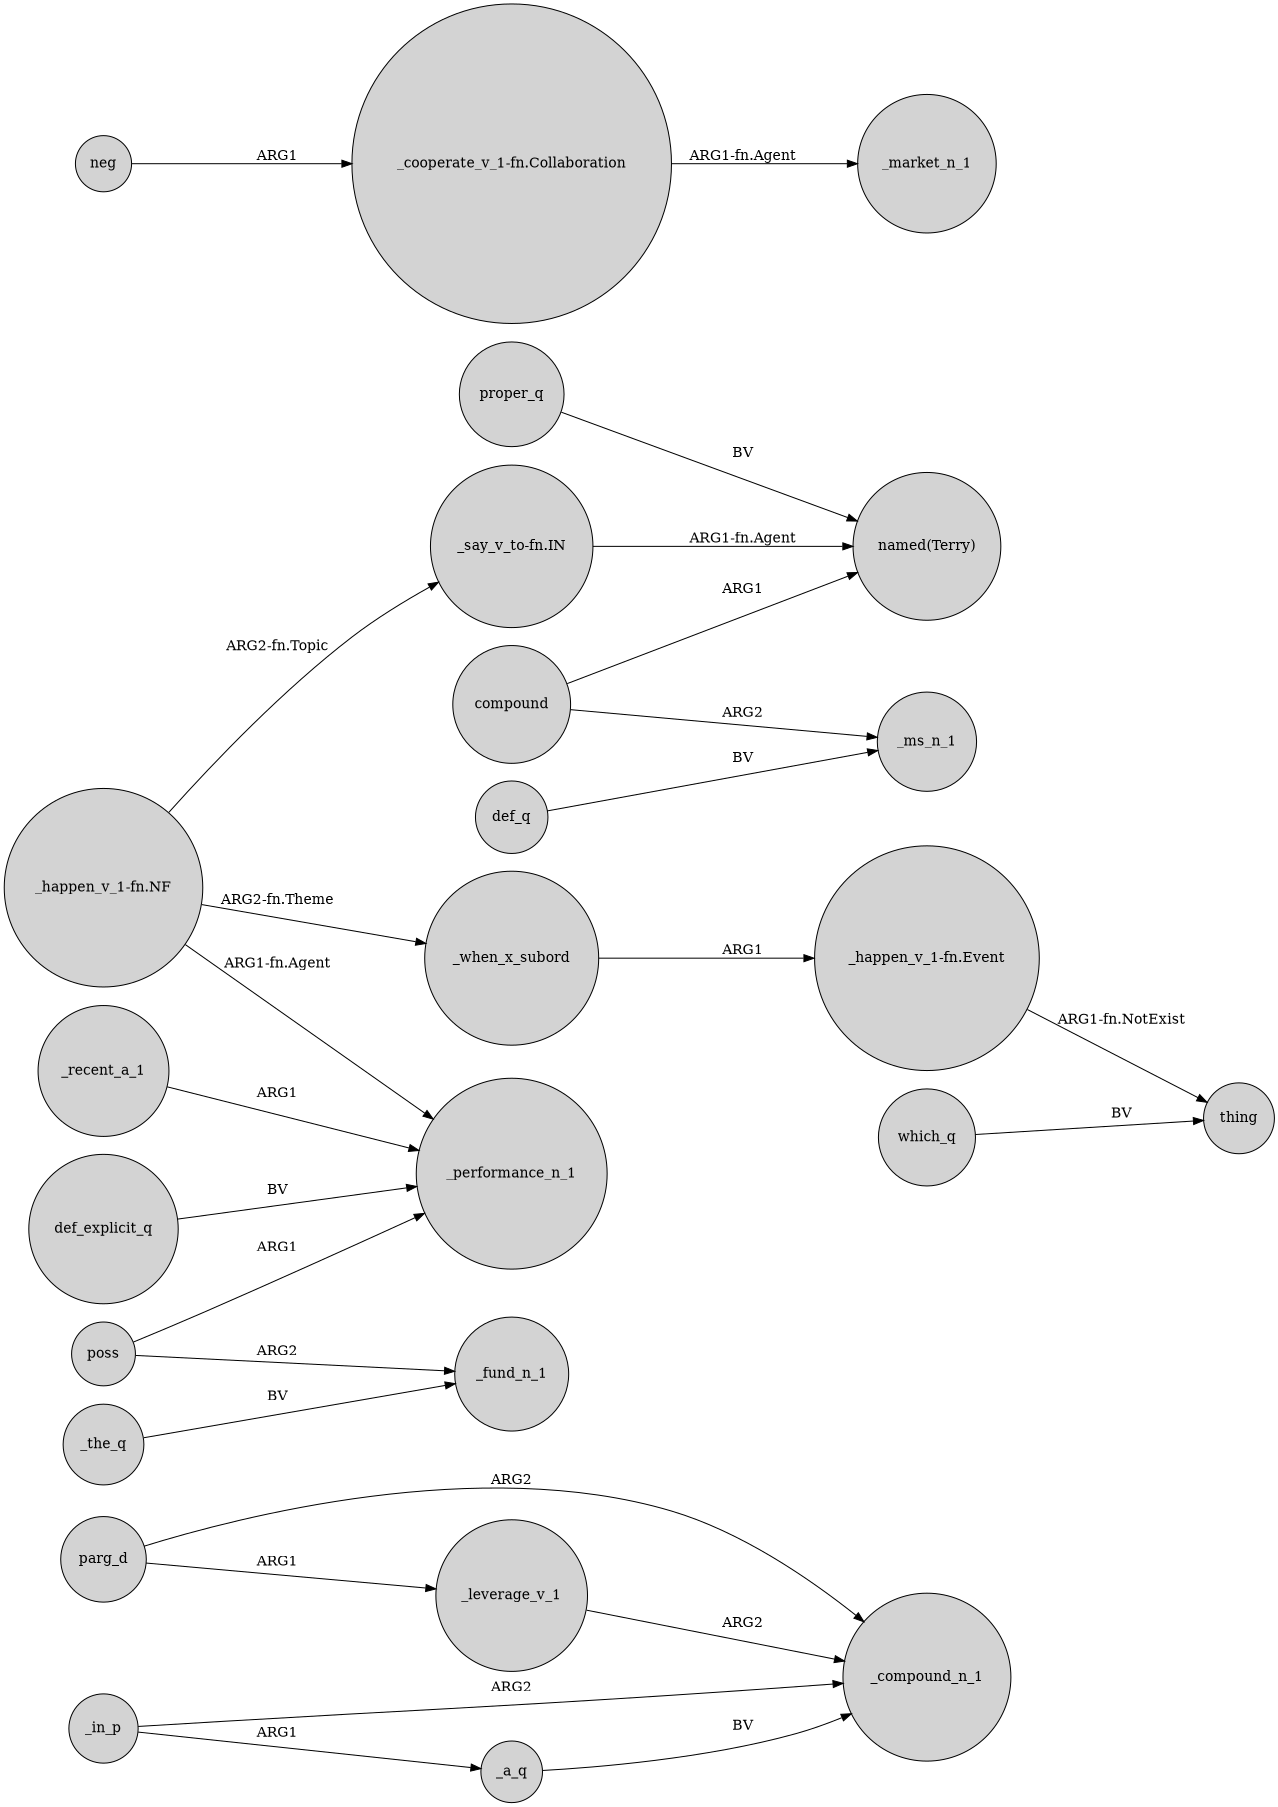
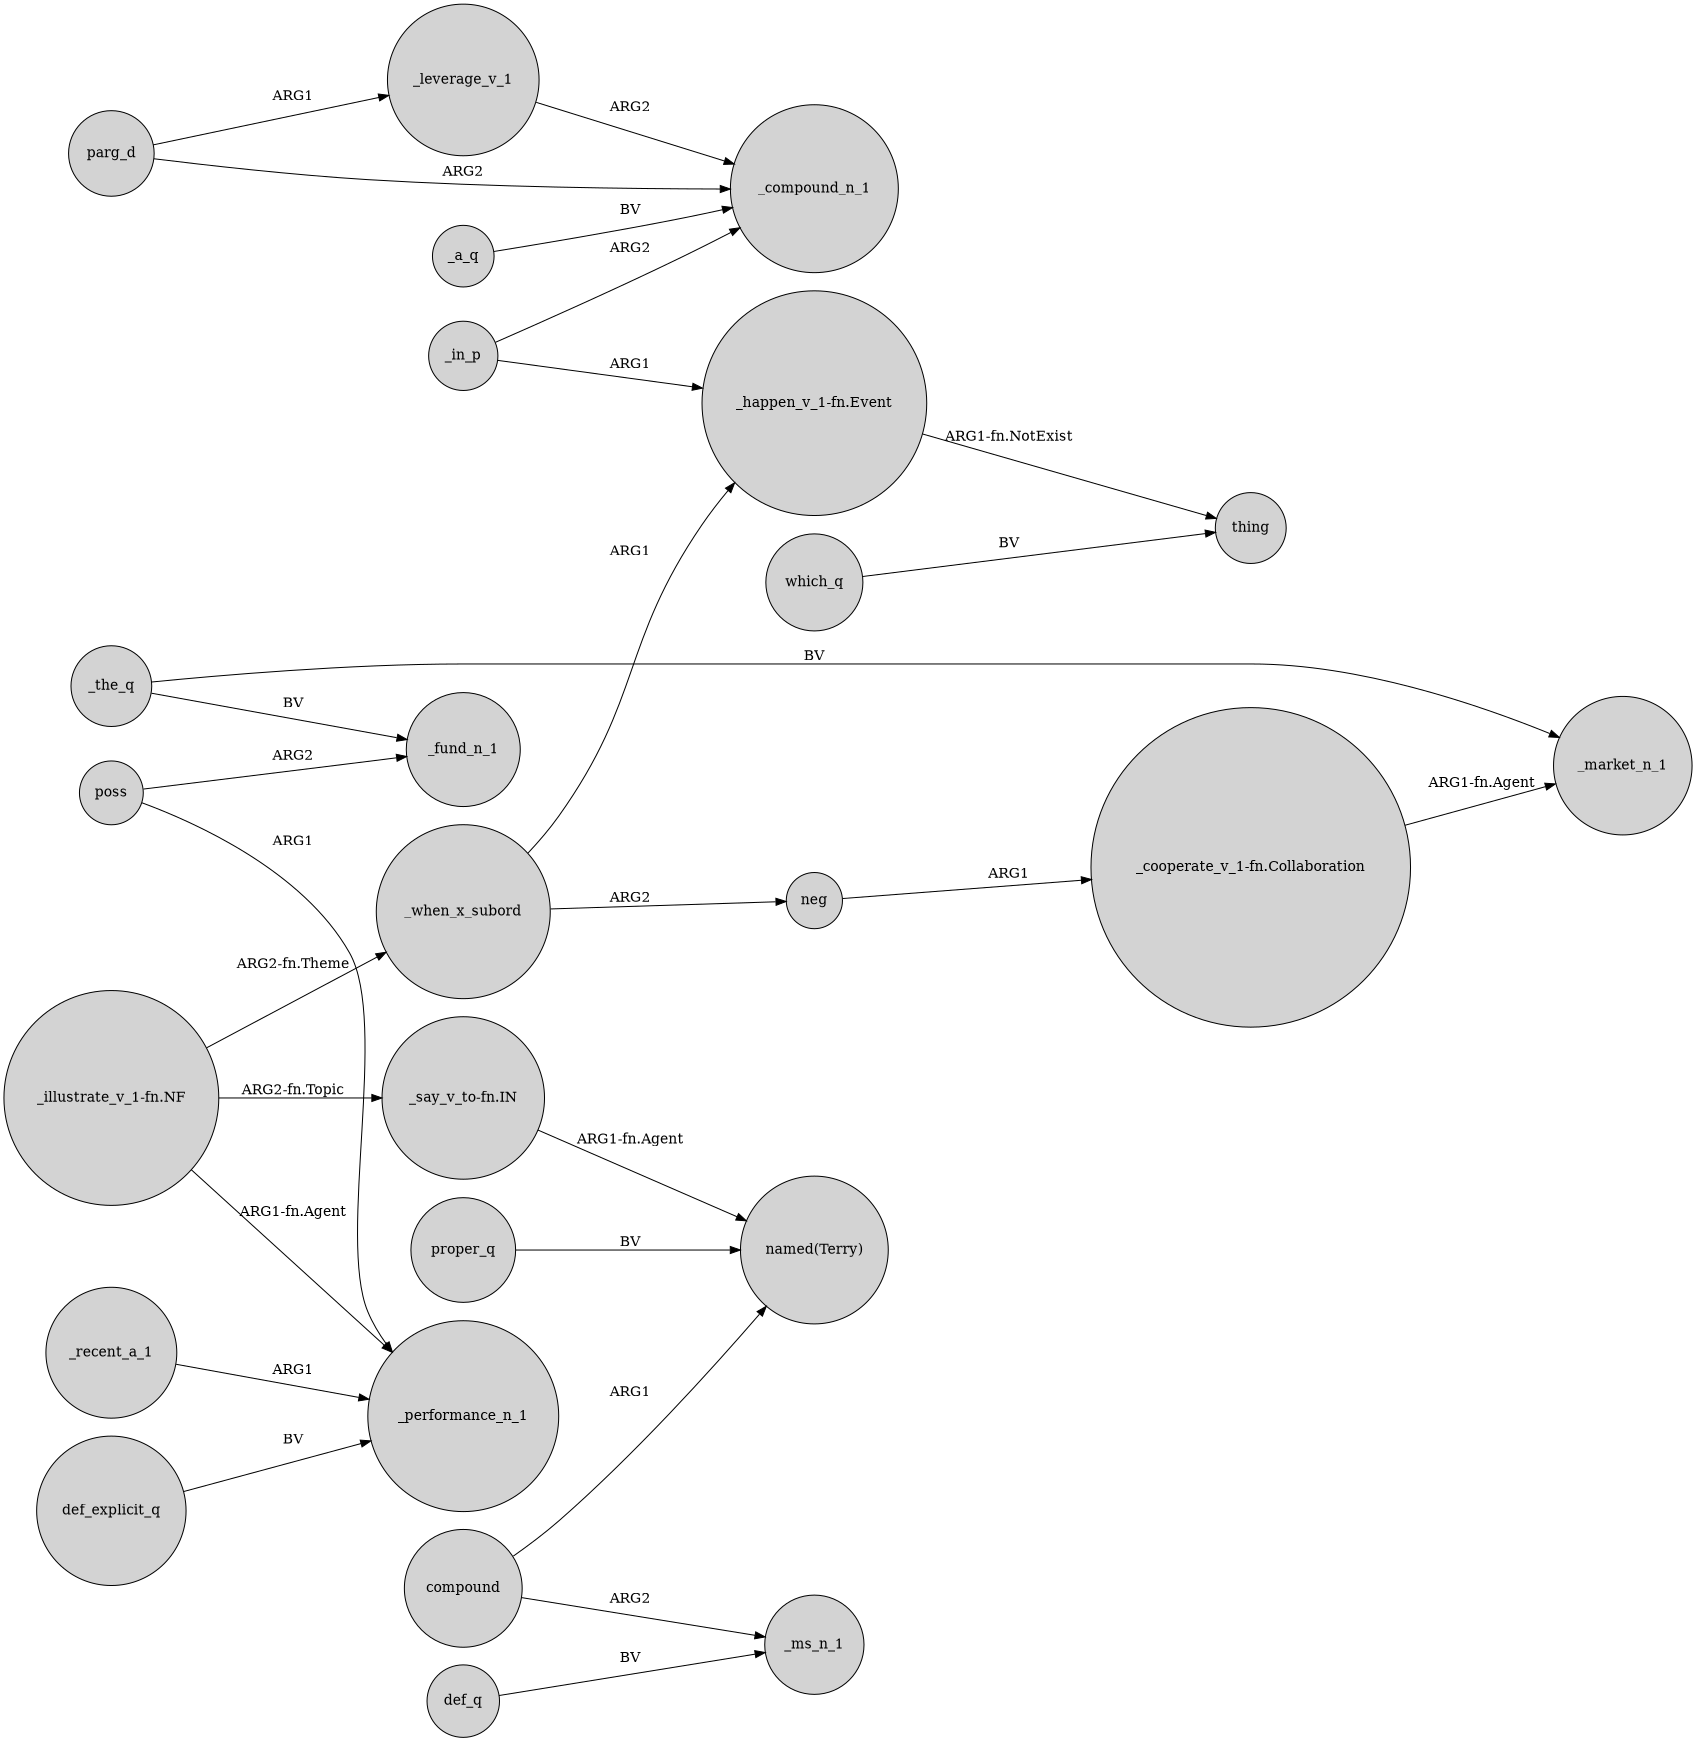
none -> (855, 664)
(104, 888) -> (111, 1098)
none -> (663, 905)
(304, 1750) -> (595, 374)
